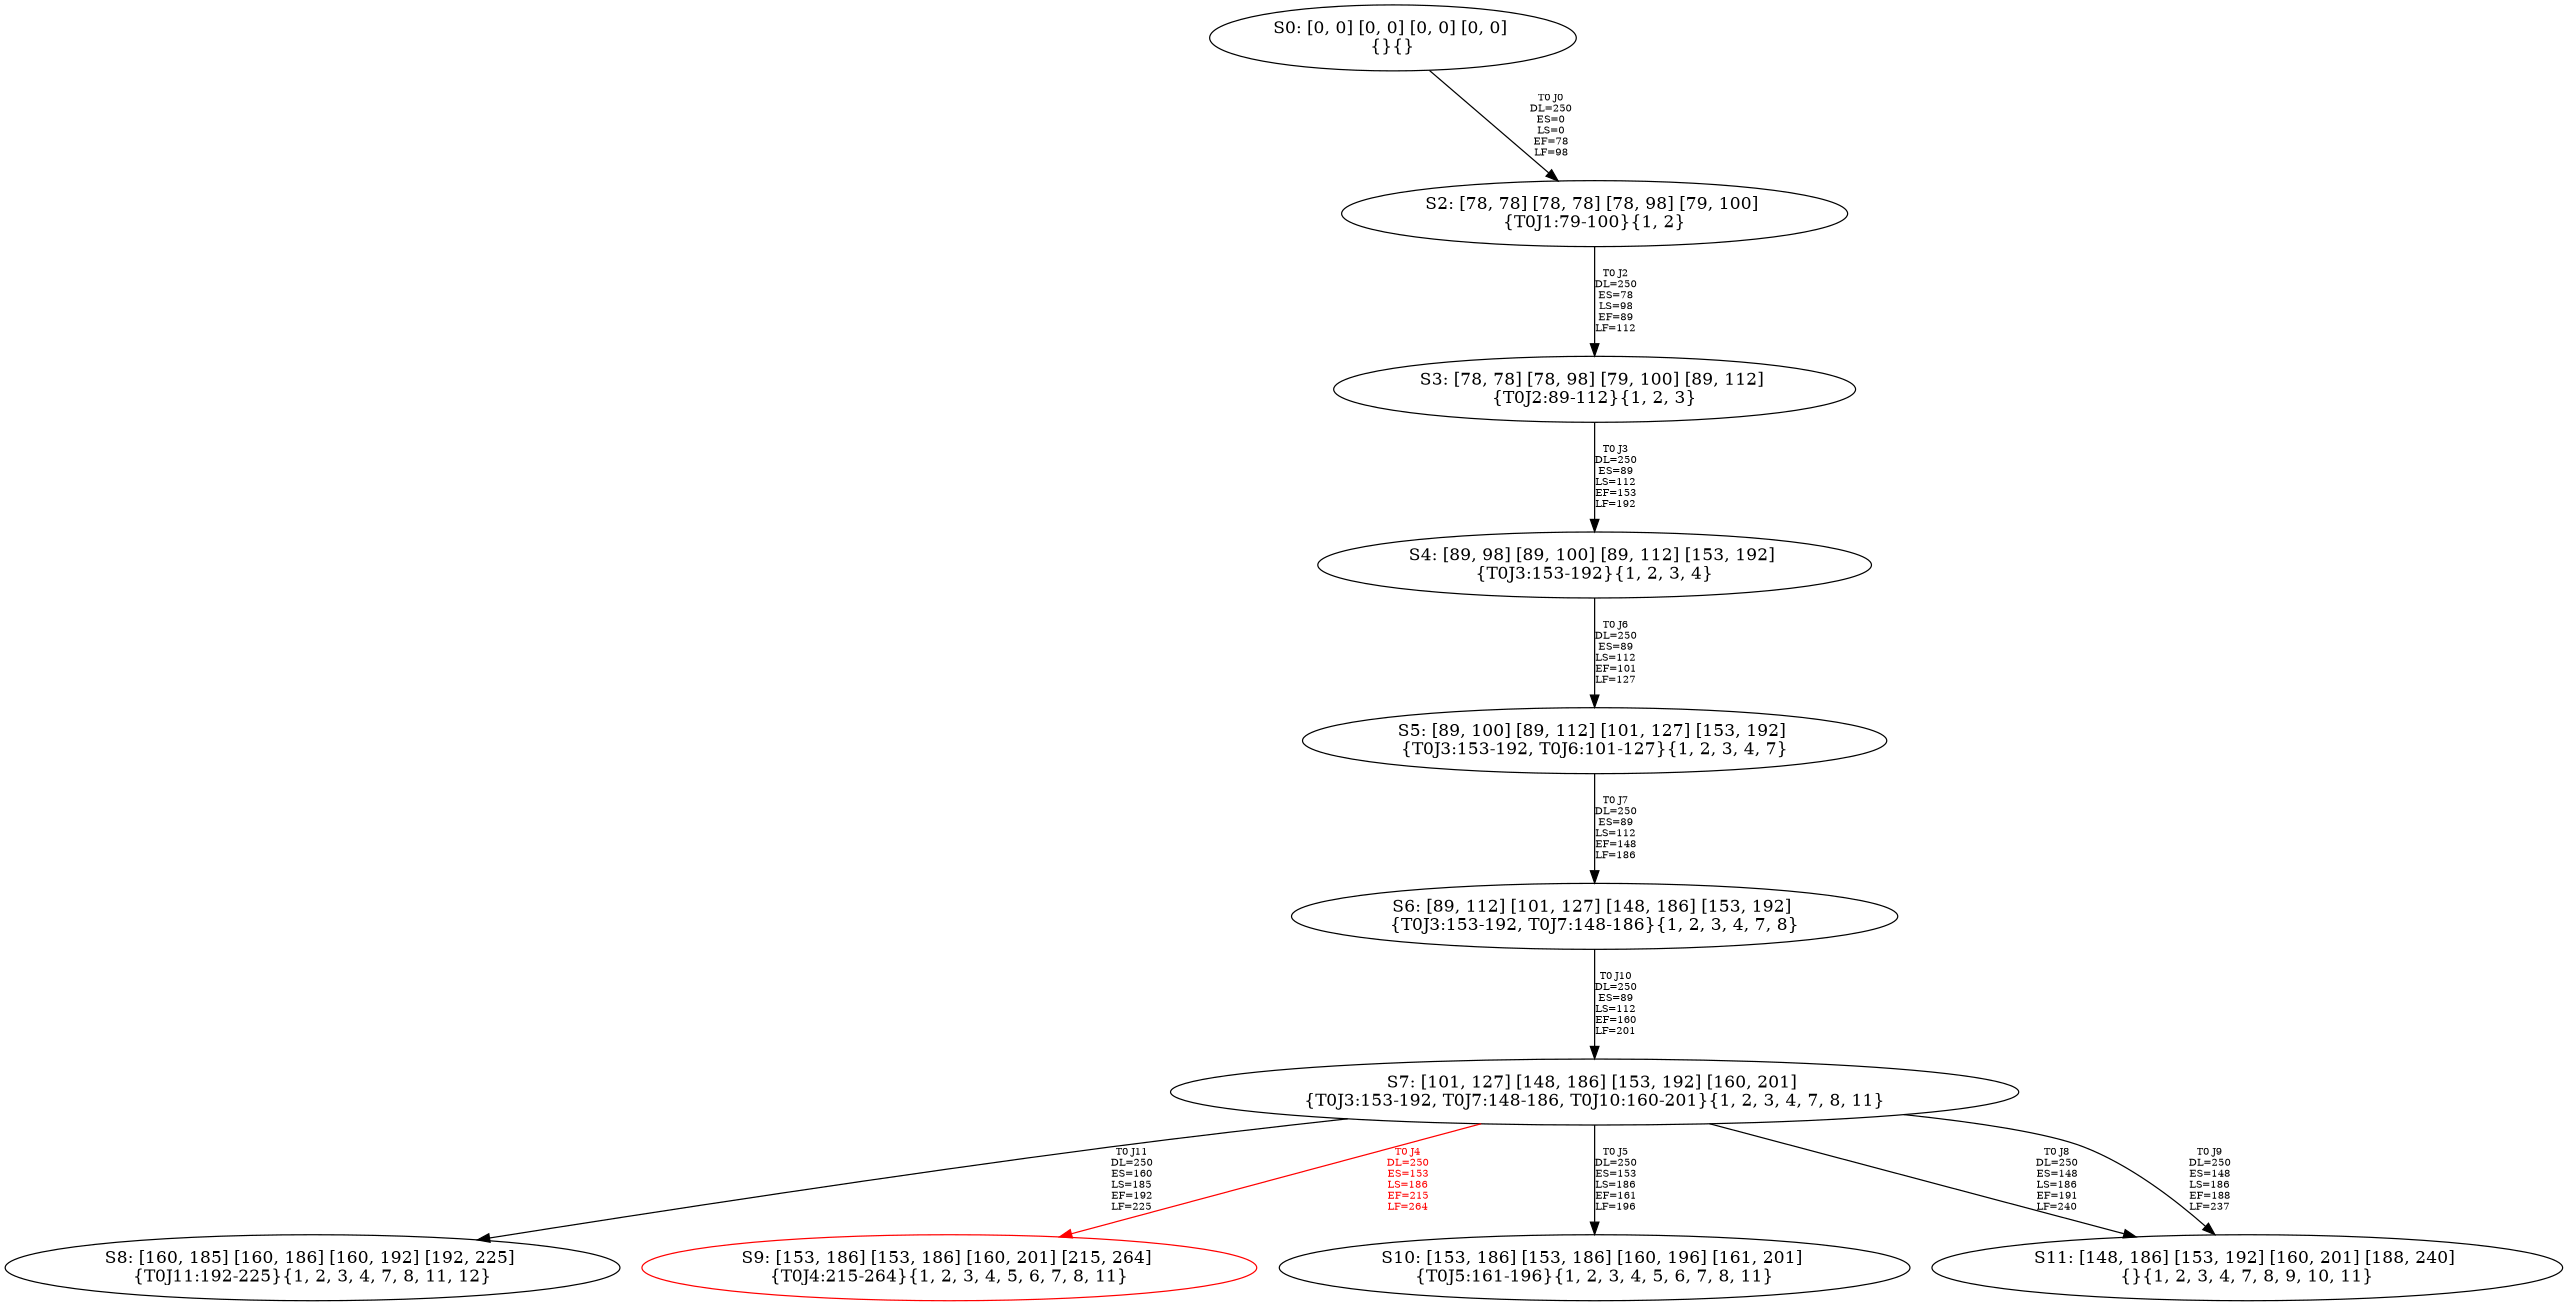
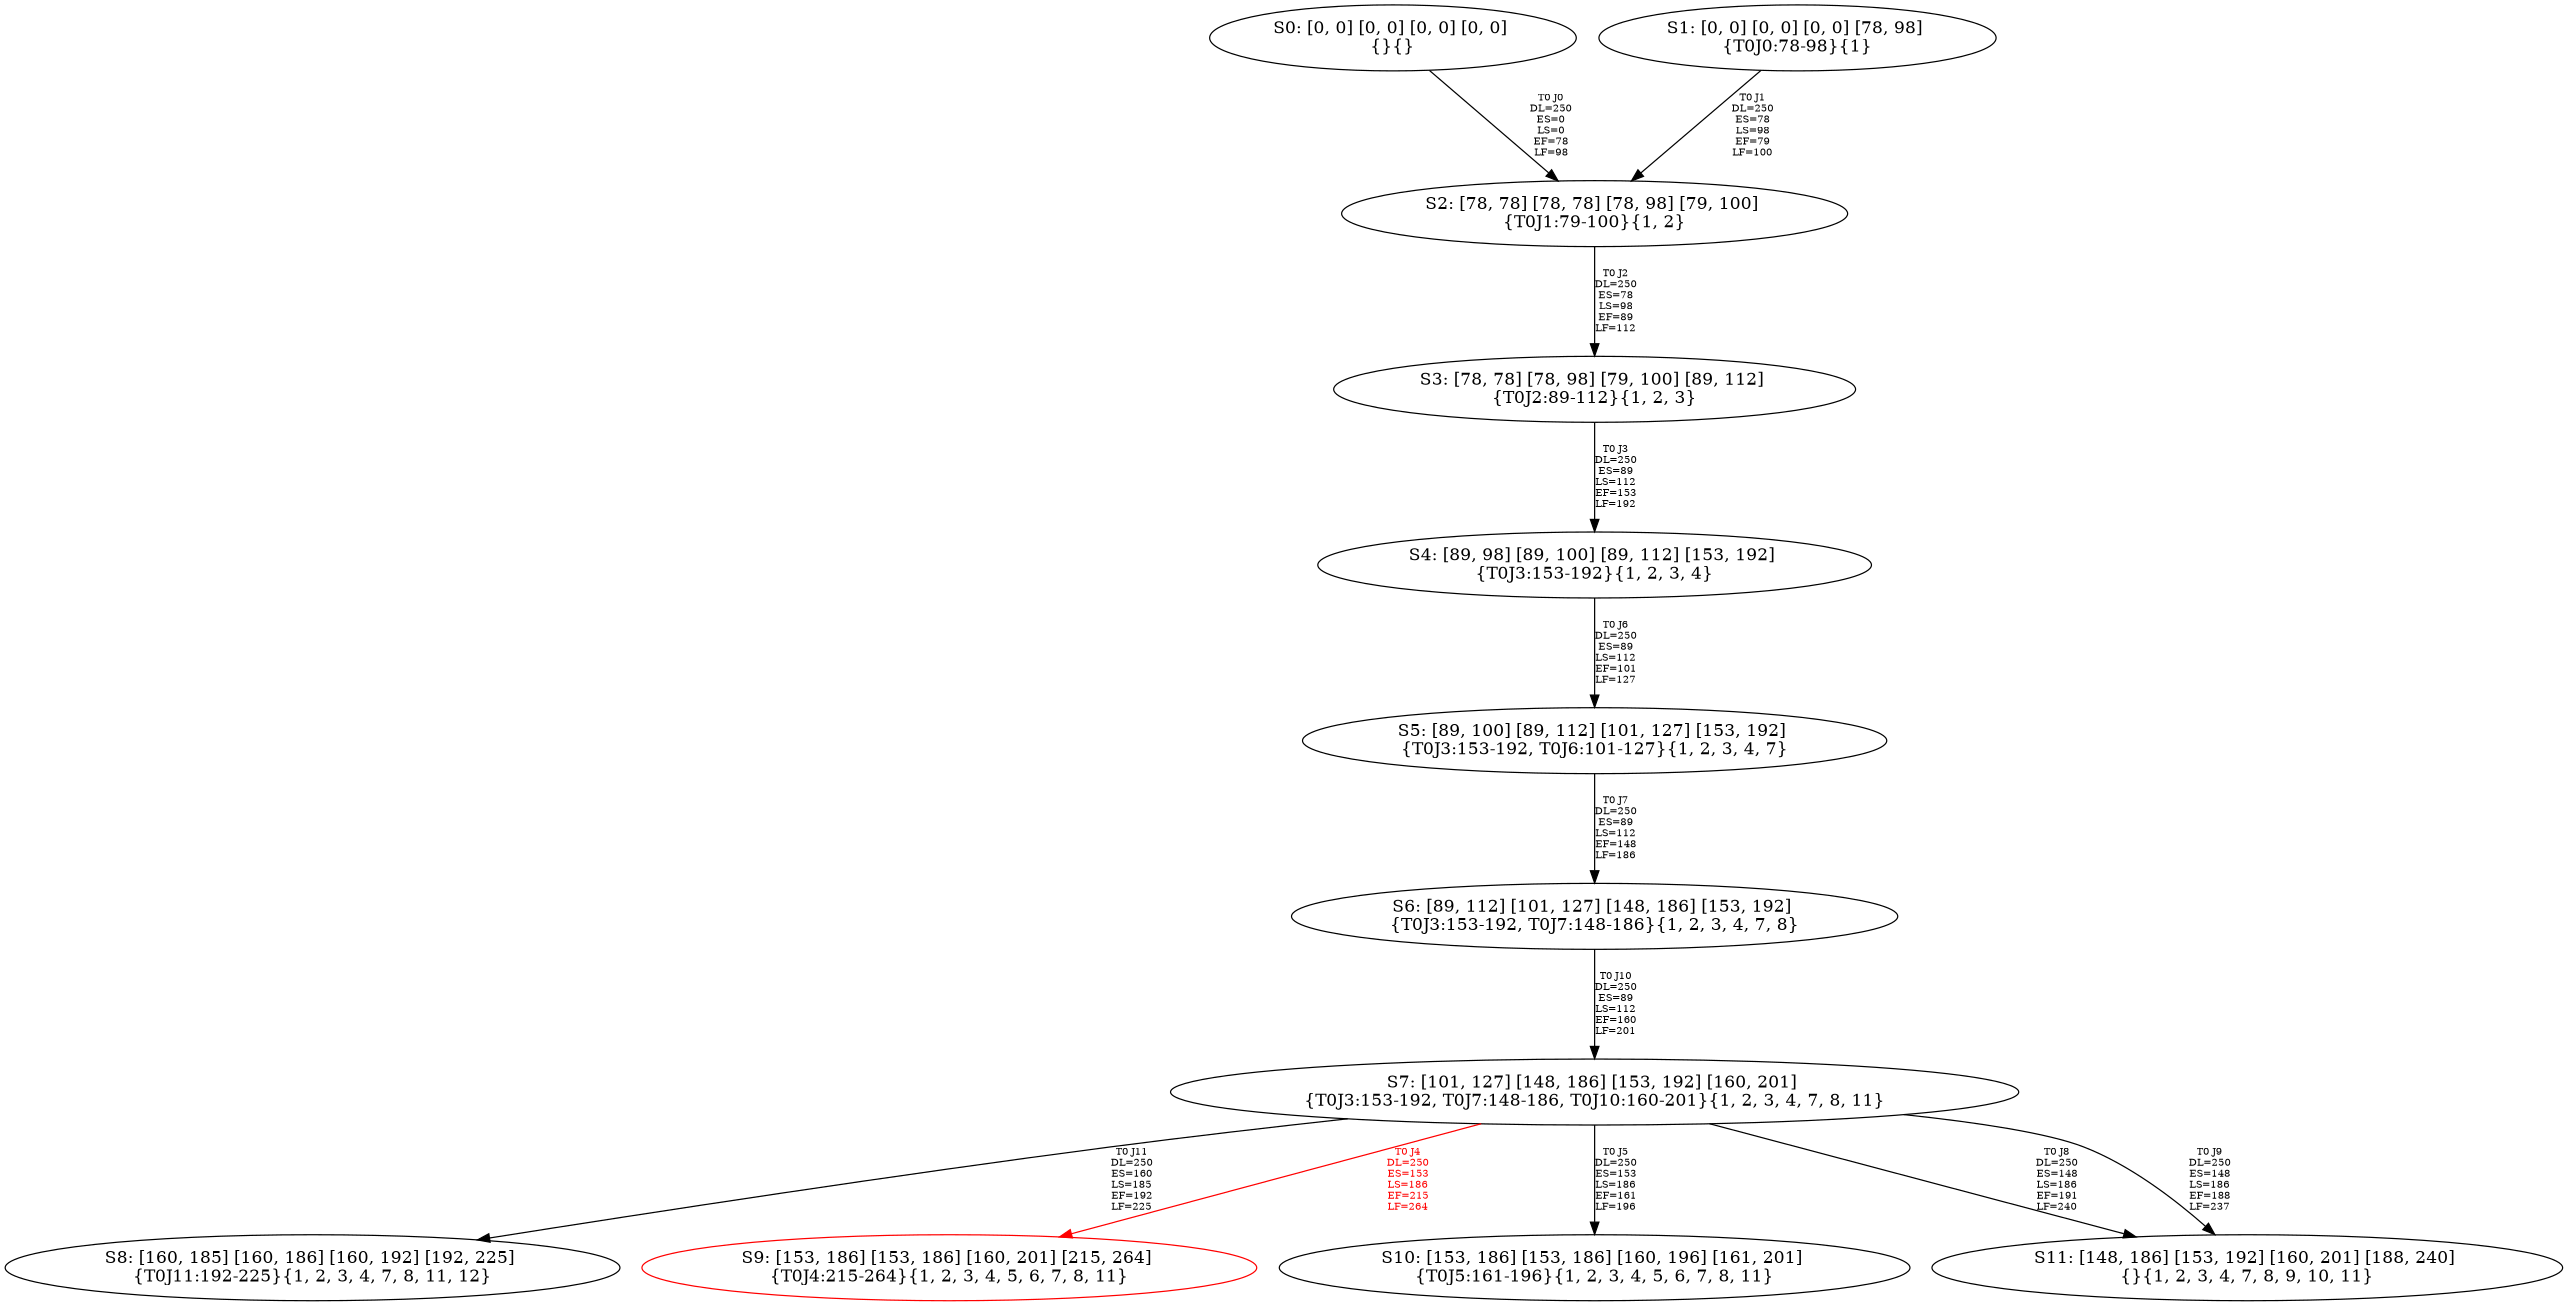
none -> (1798, 38)
